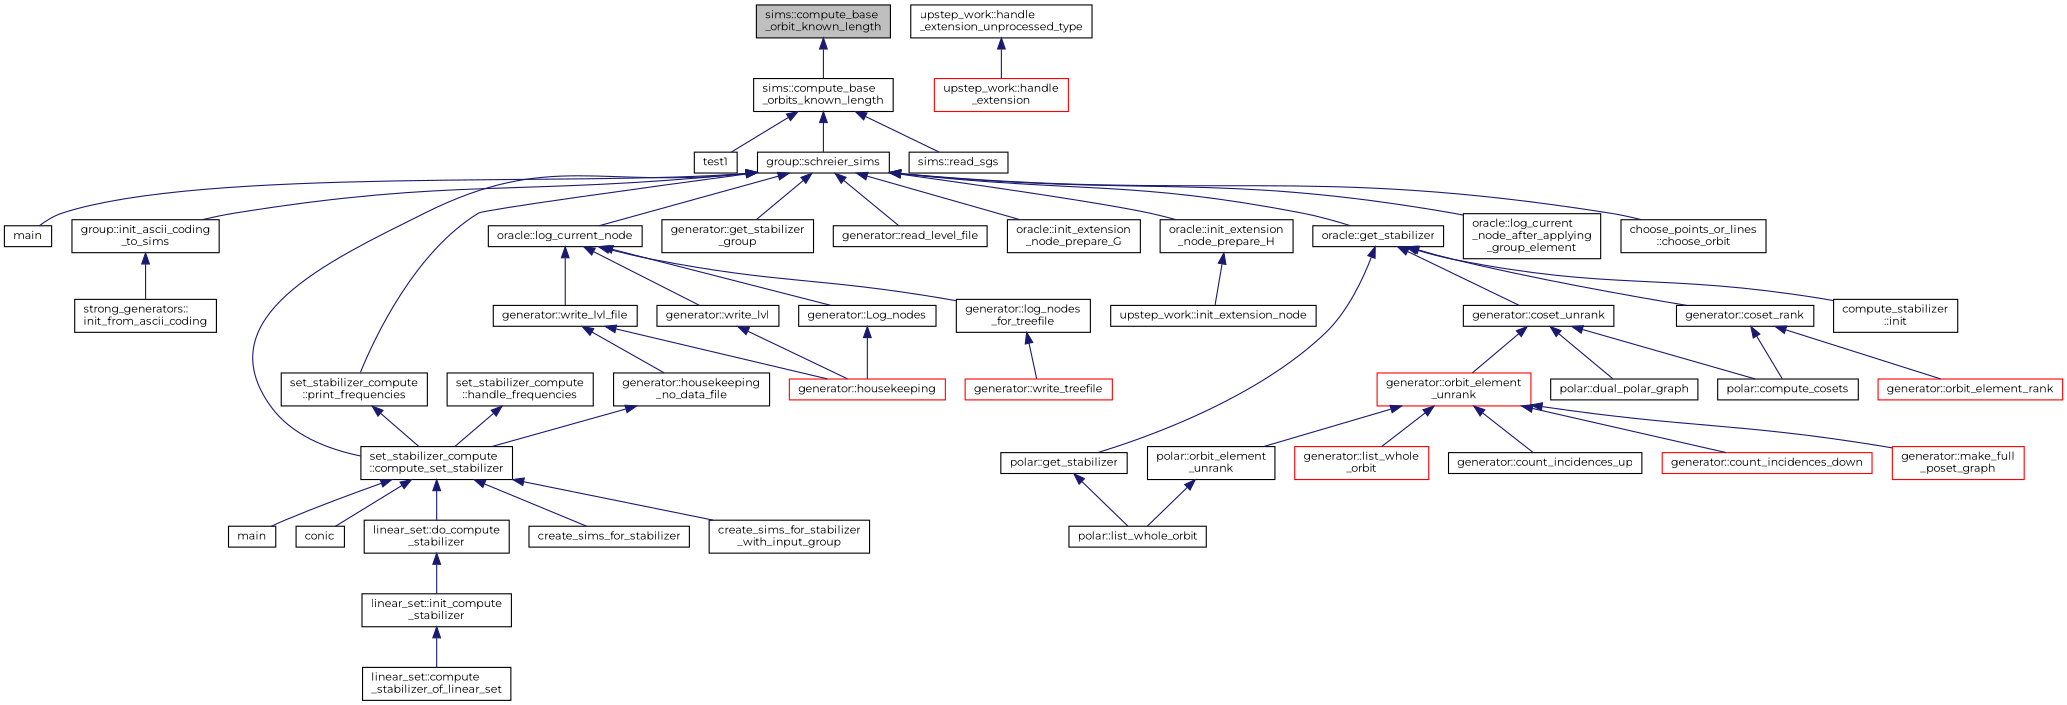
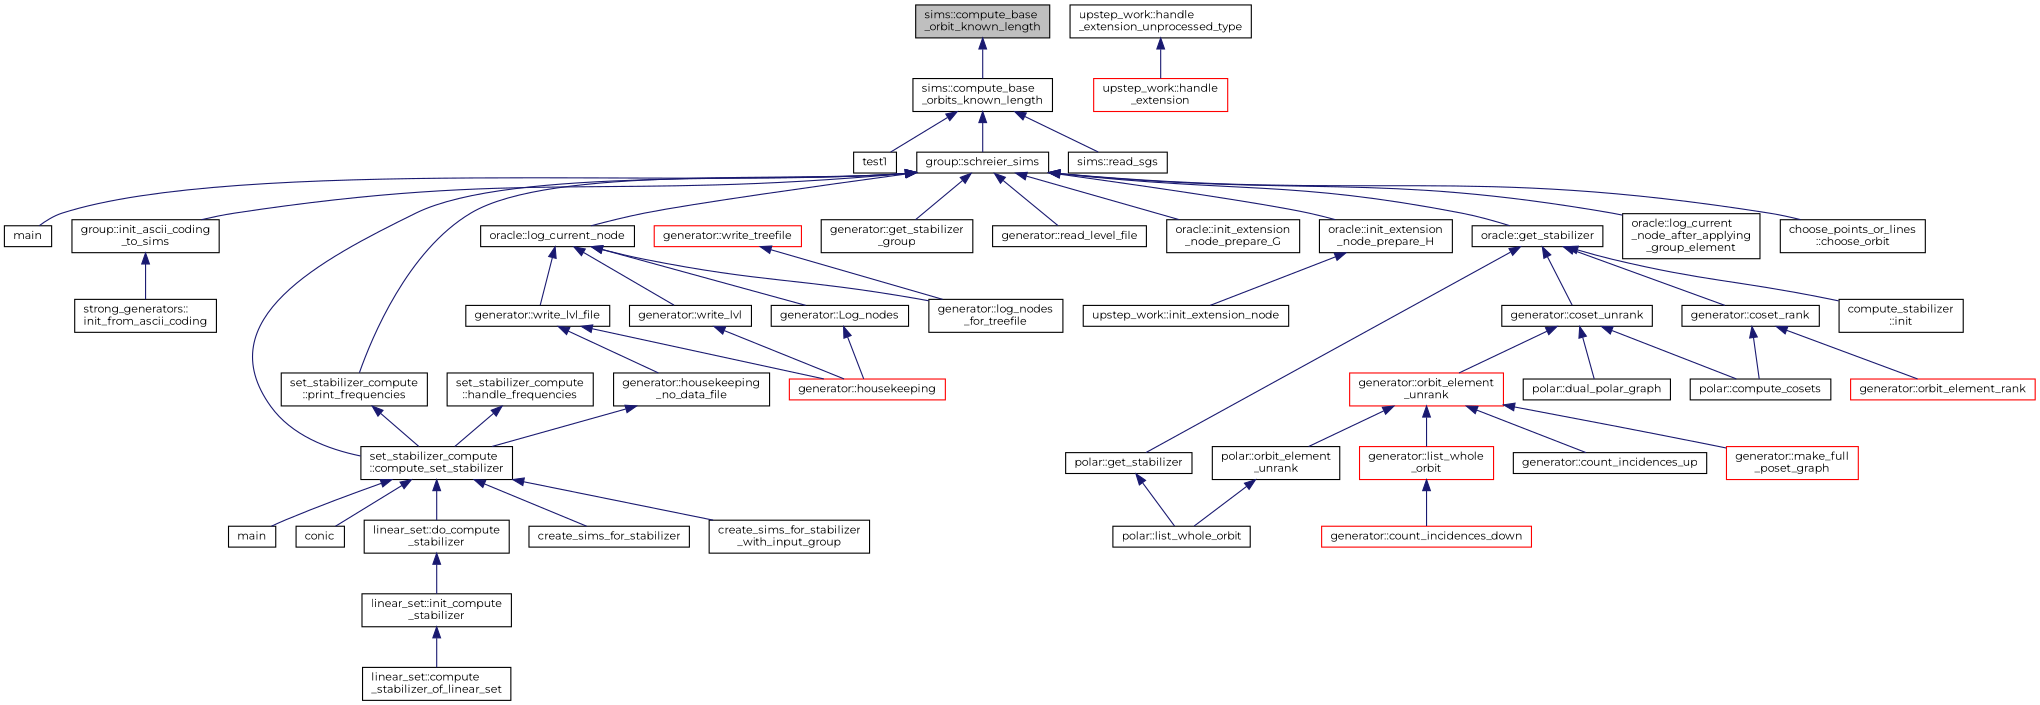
(1033, 361) -> (857, 275)
(1629, 431) -> (1427, 508)
